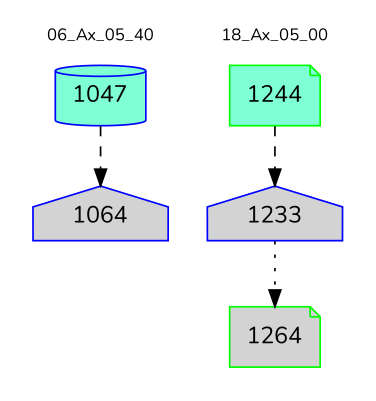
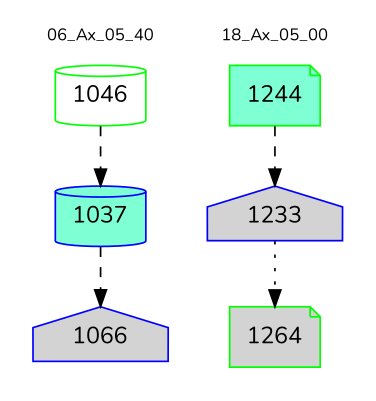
none -> (101, 96)
(101, 96) -> (101, 216)
(101, 216) -> (101, 337)
